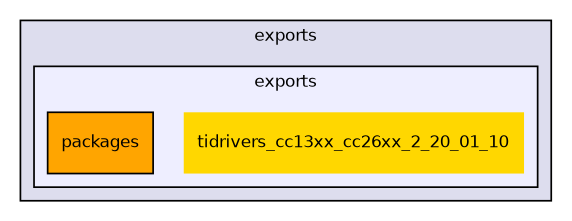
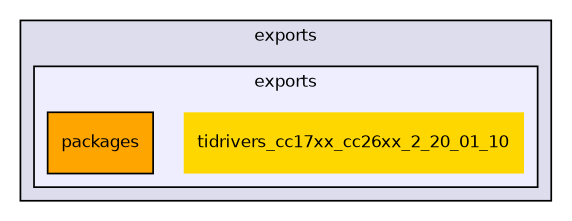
(354, 143) -> (354, 143)
